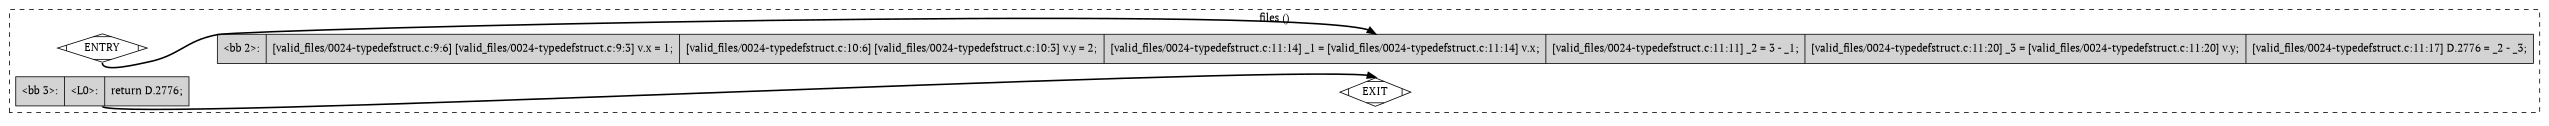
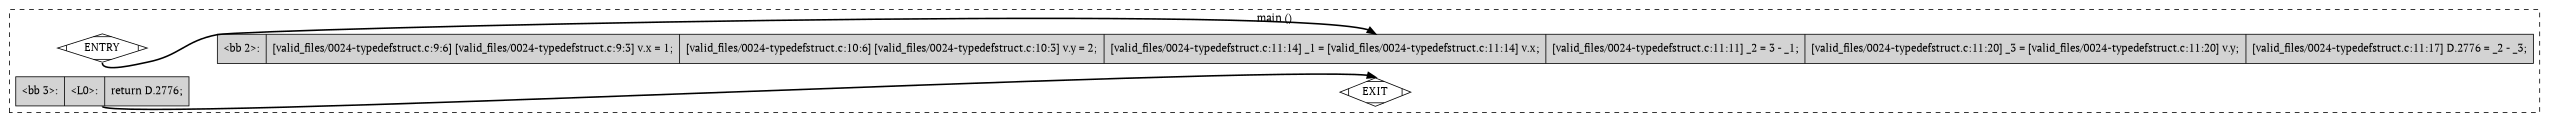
(1275, 19) -> (1275, 19)
